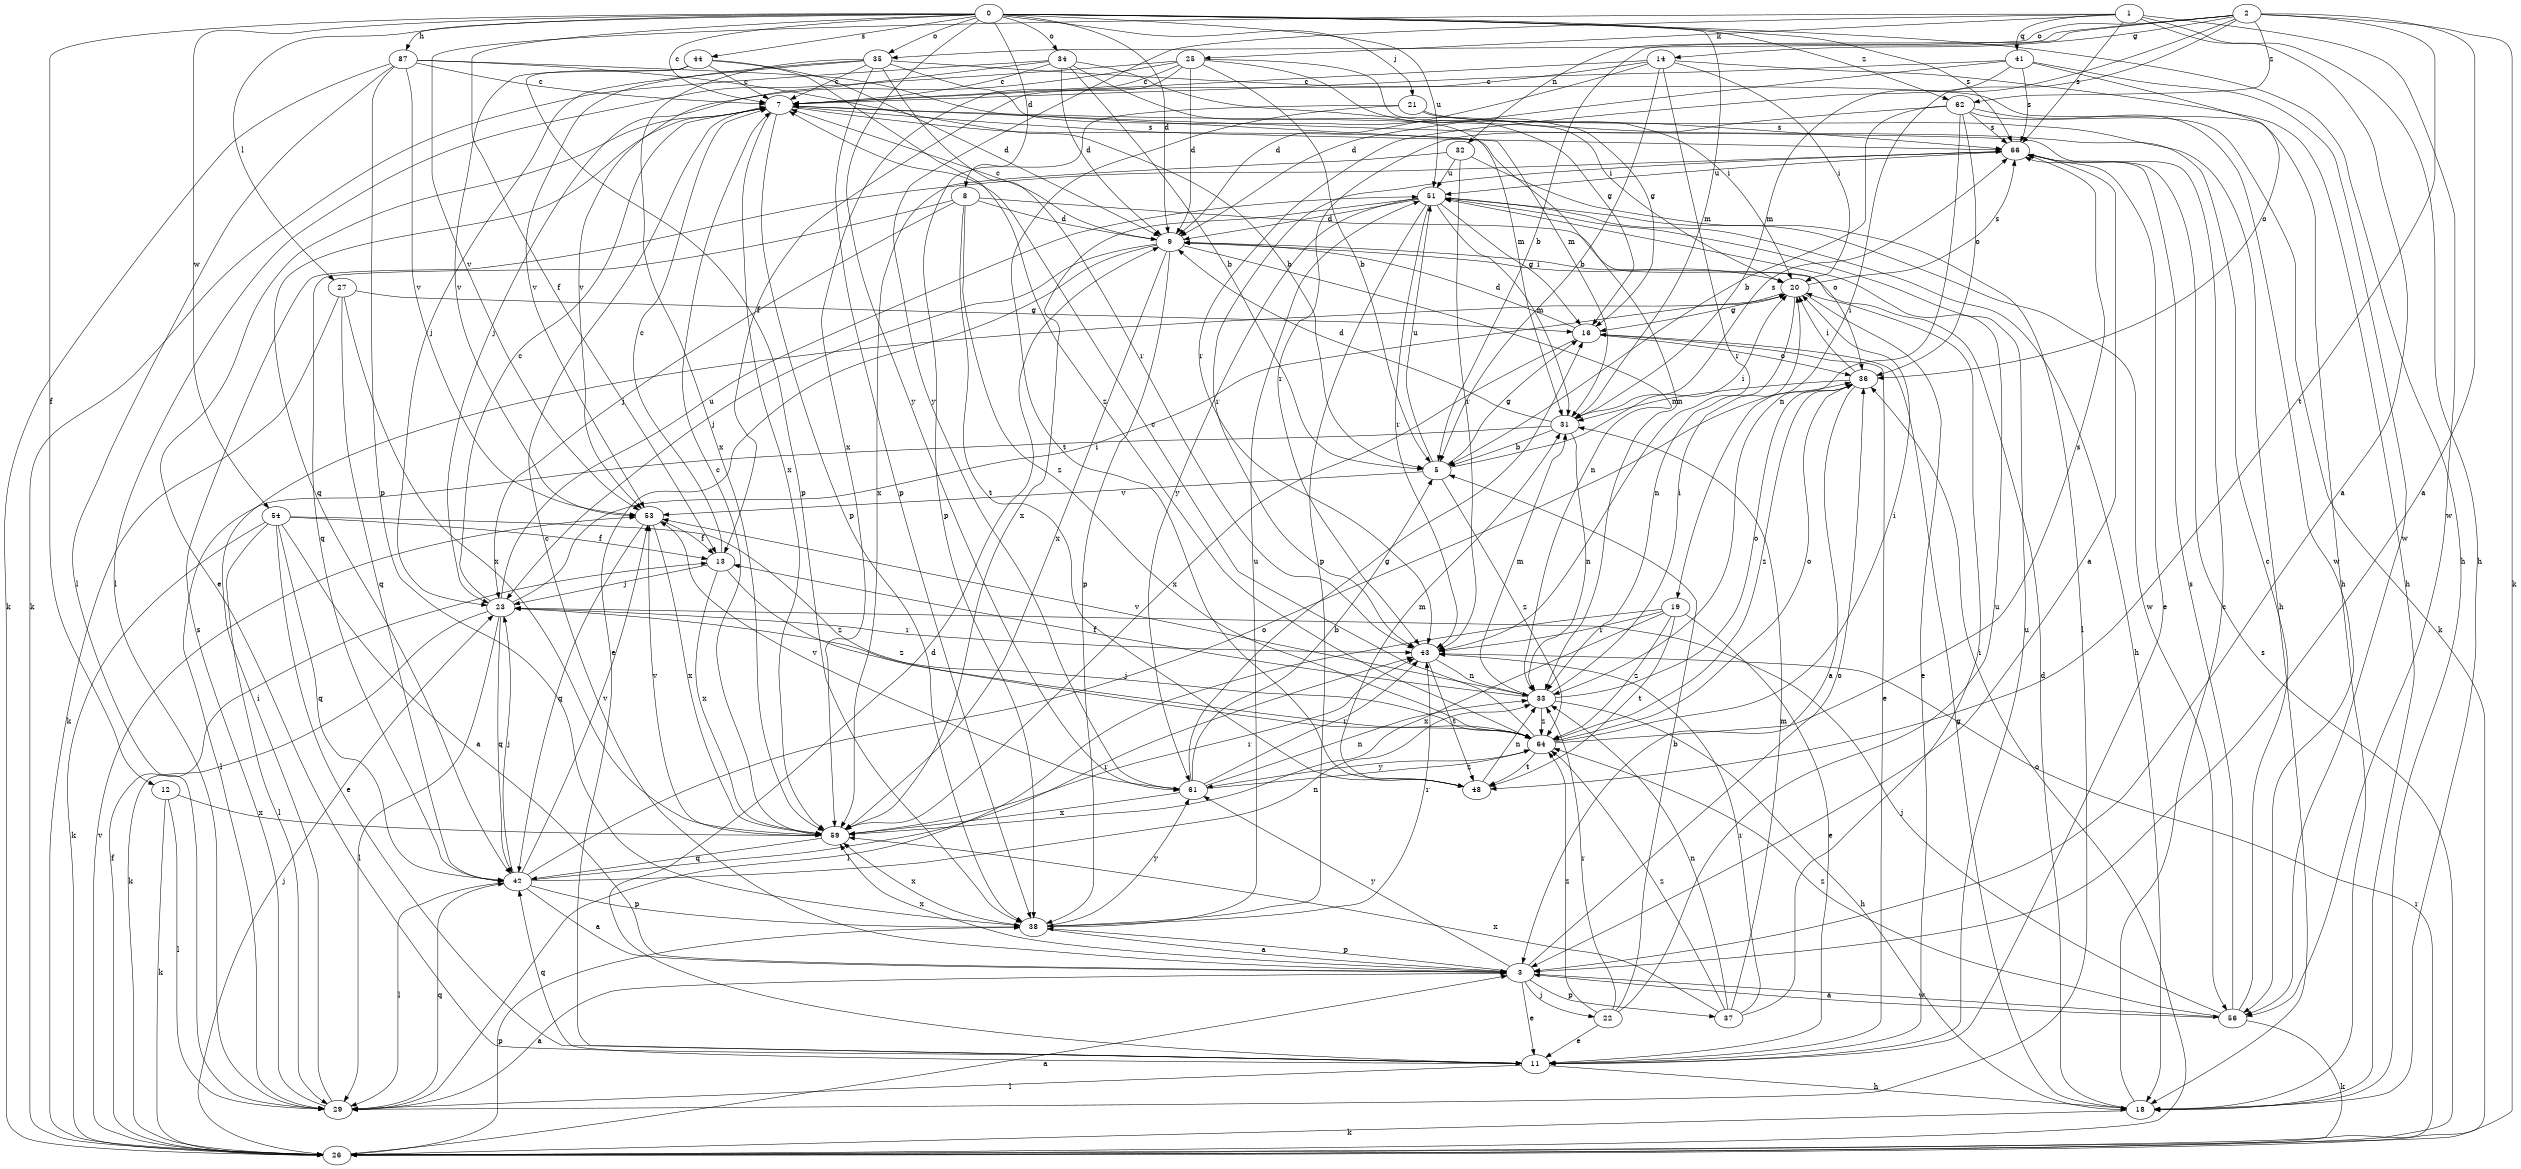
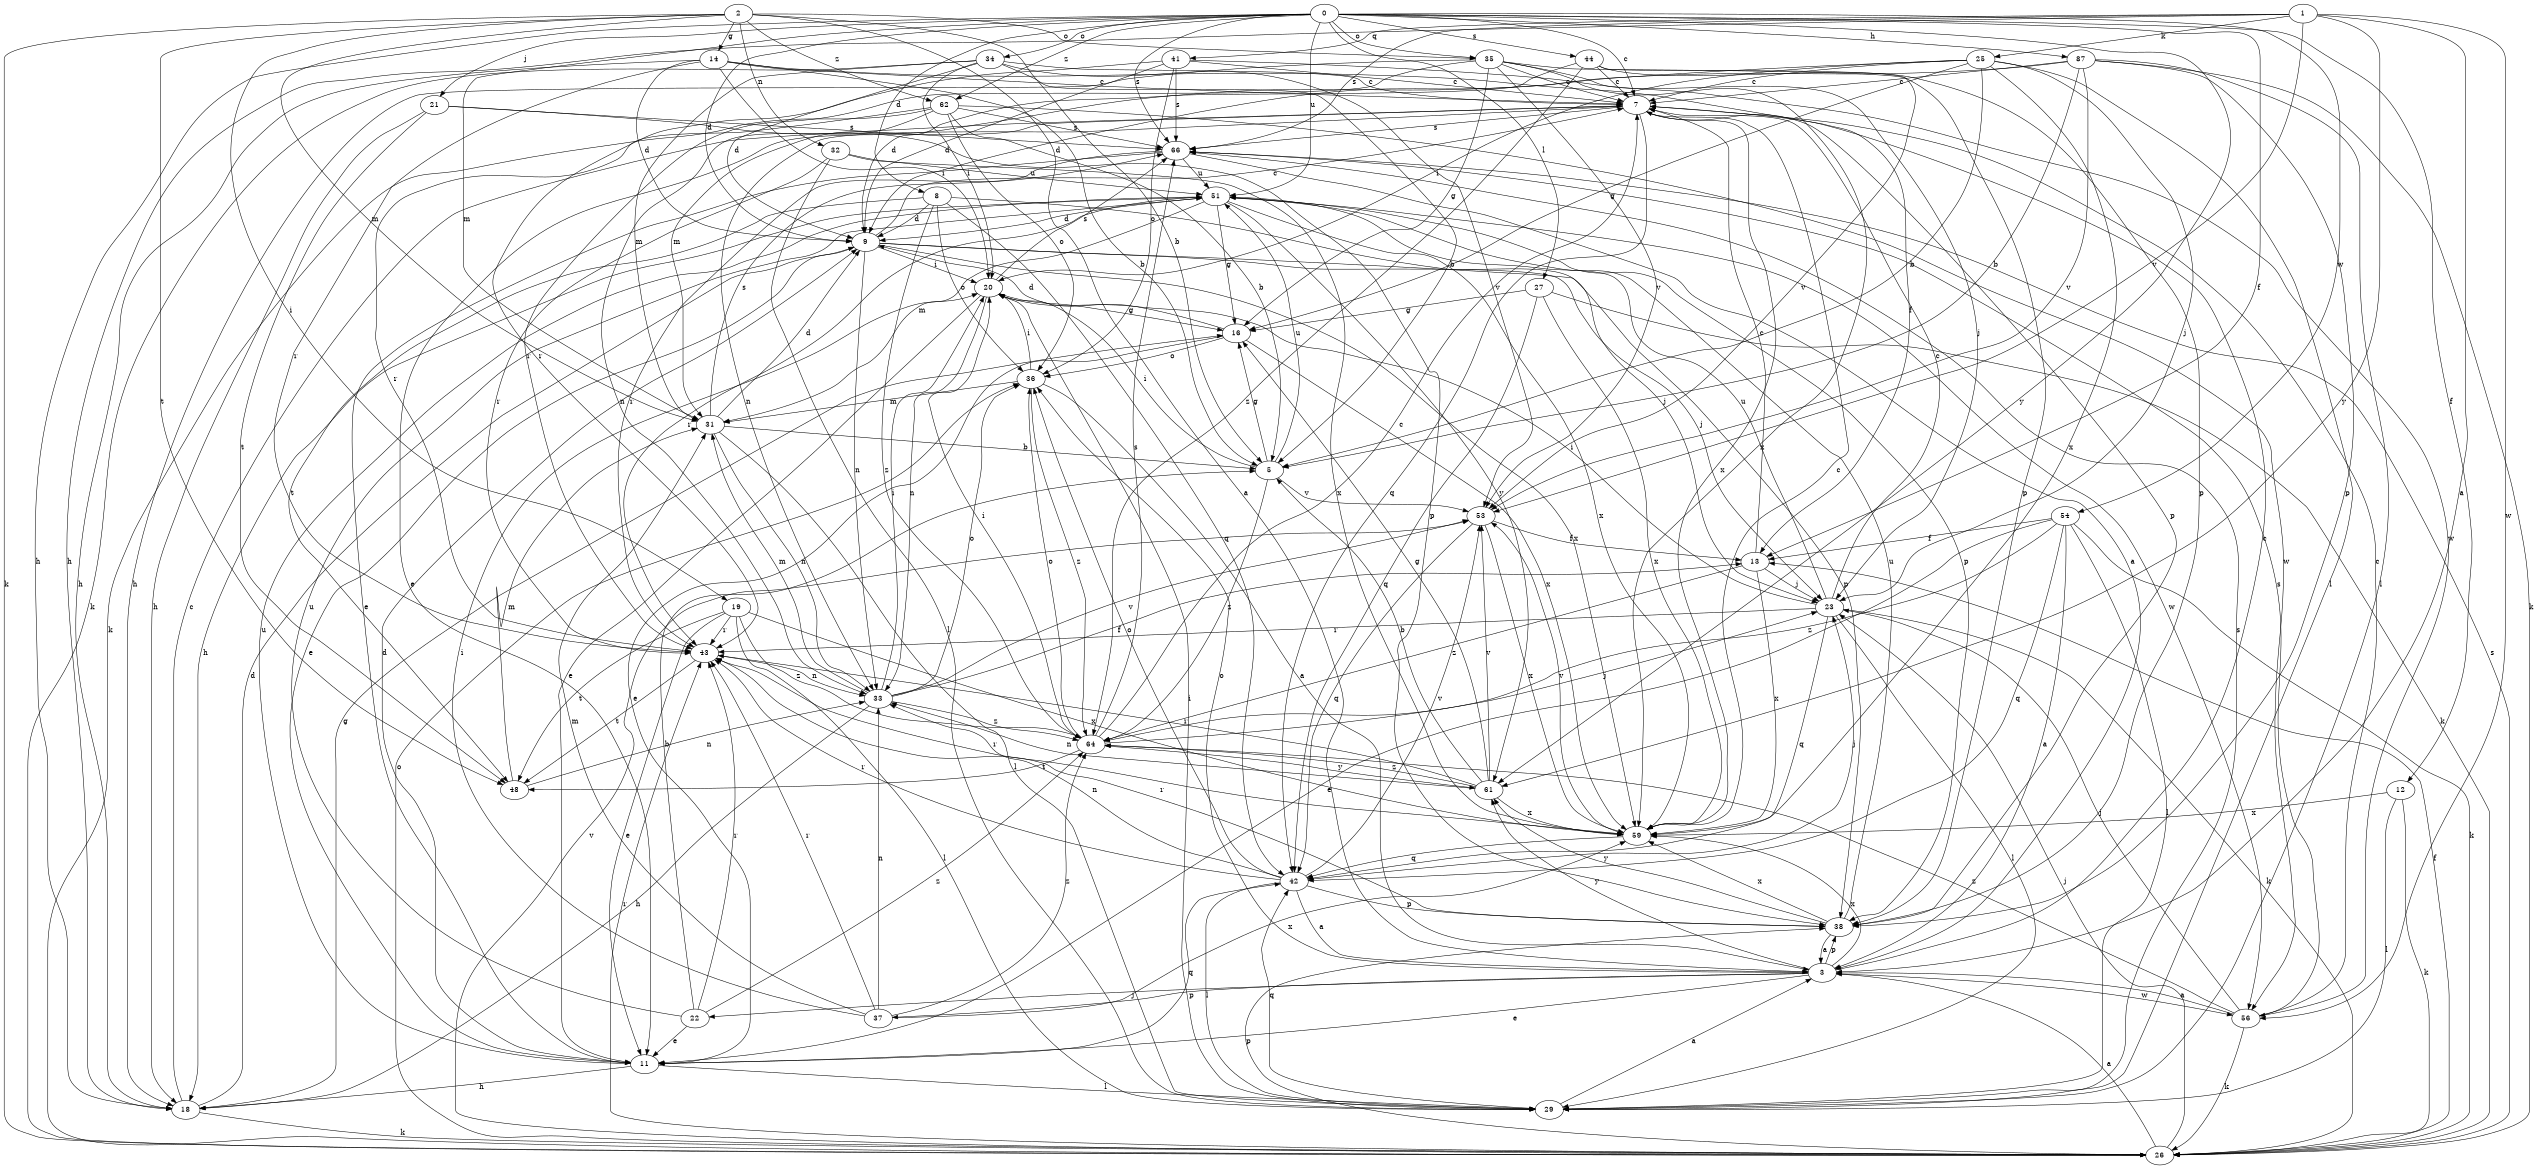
(1581, 861) -> (733, 838)
